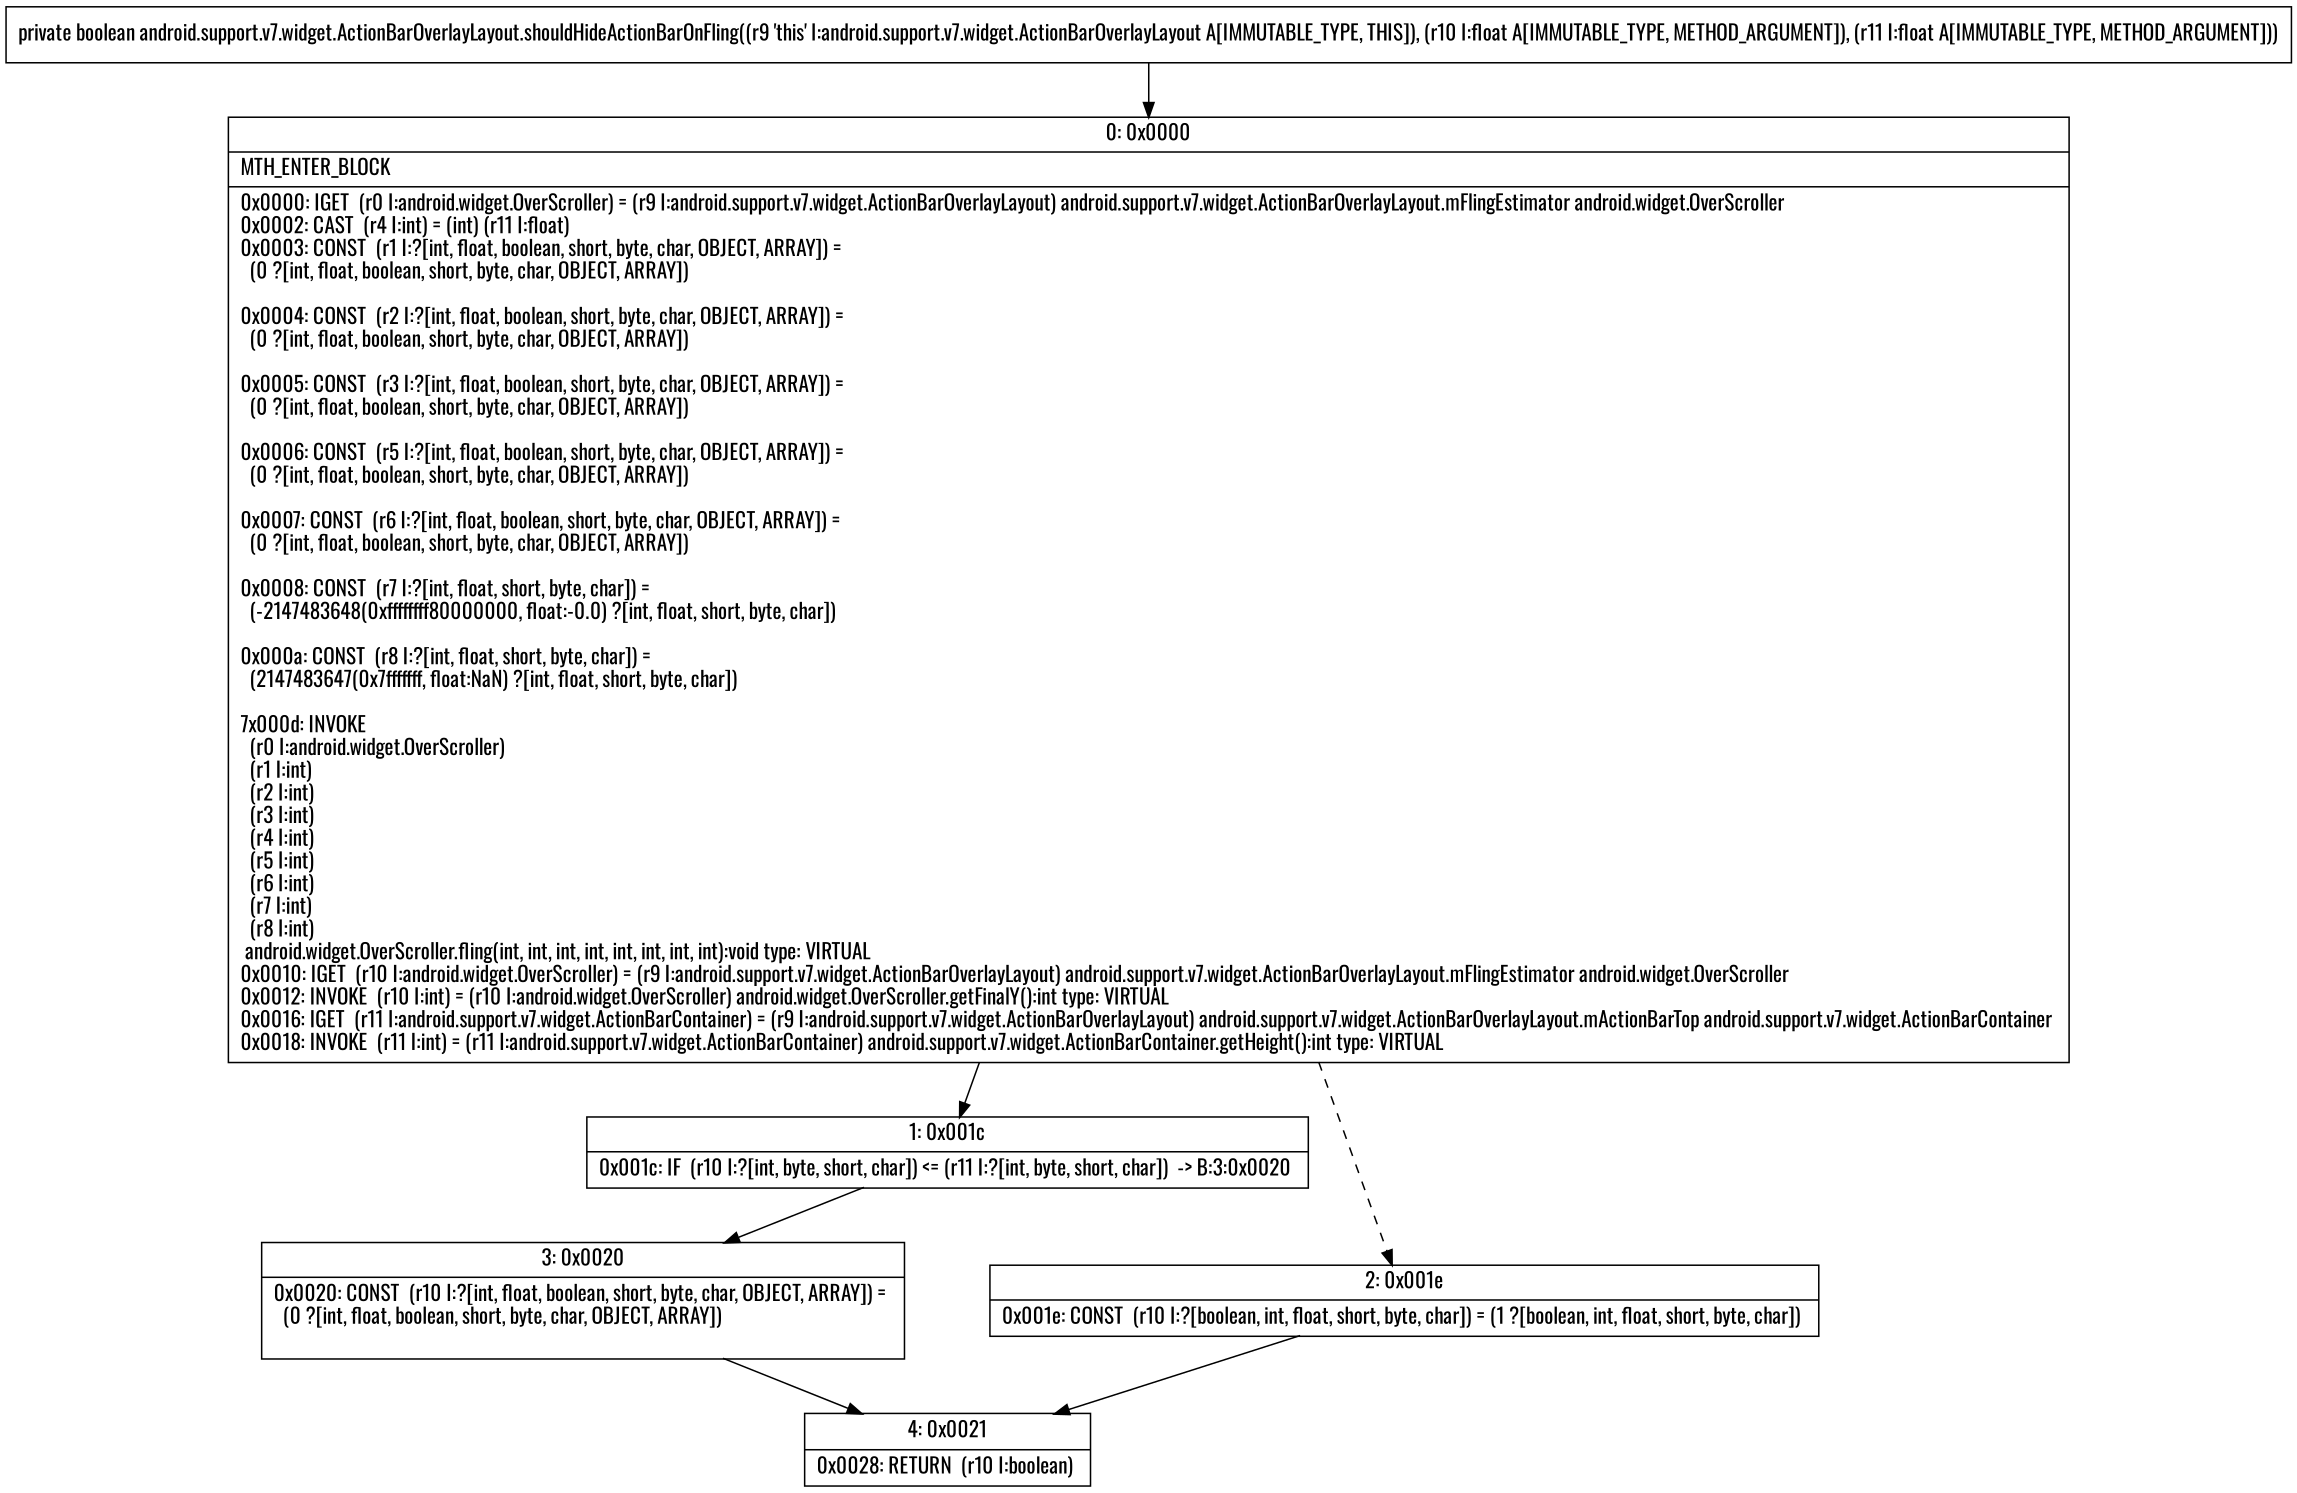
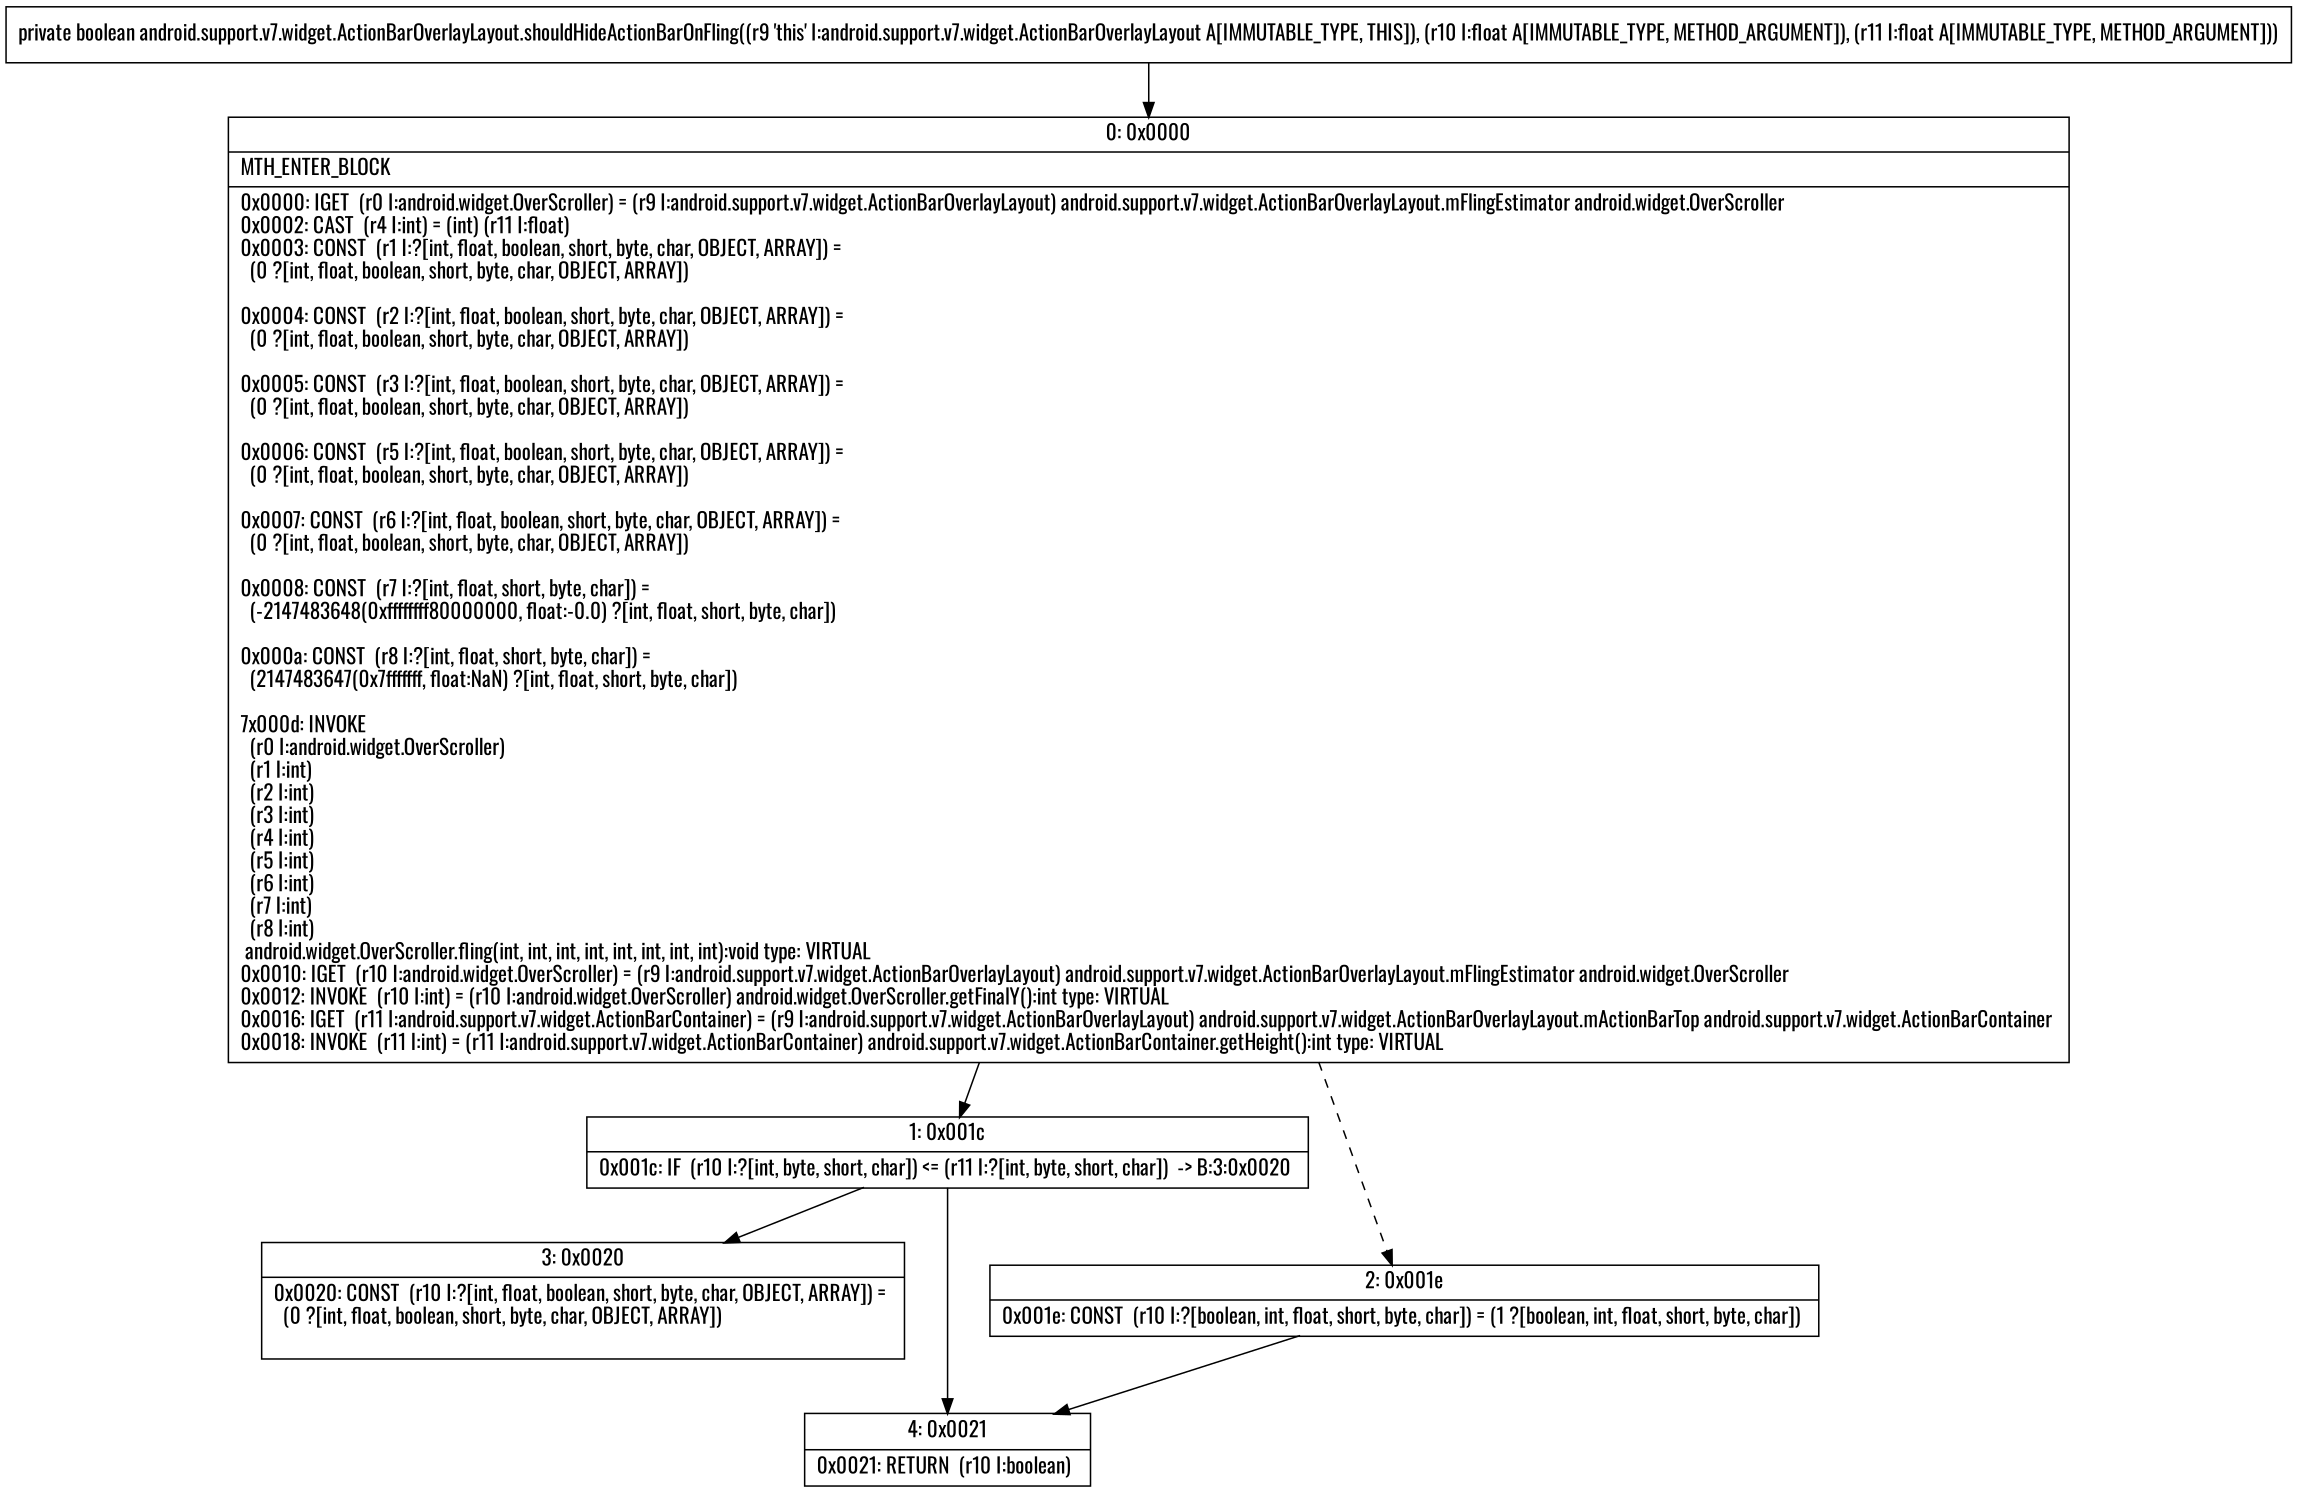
(785, 1383) -> (948, 1293)
(948, 1467) -> (947, 1467)
